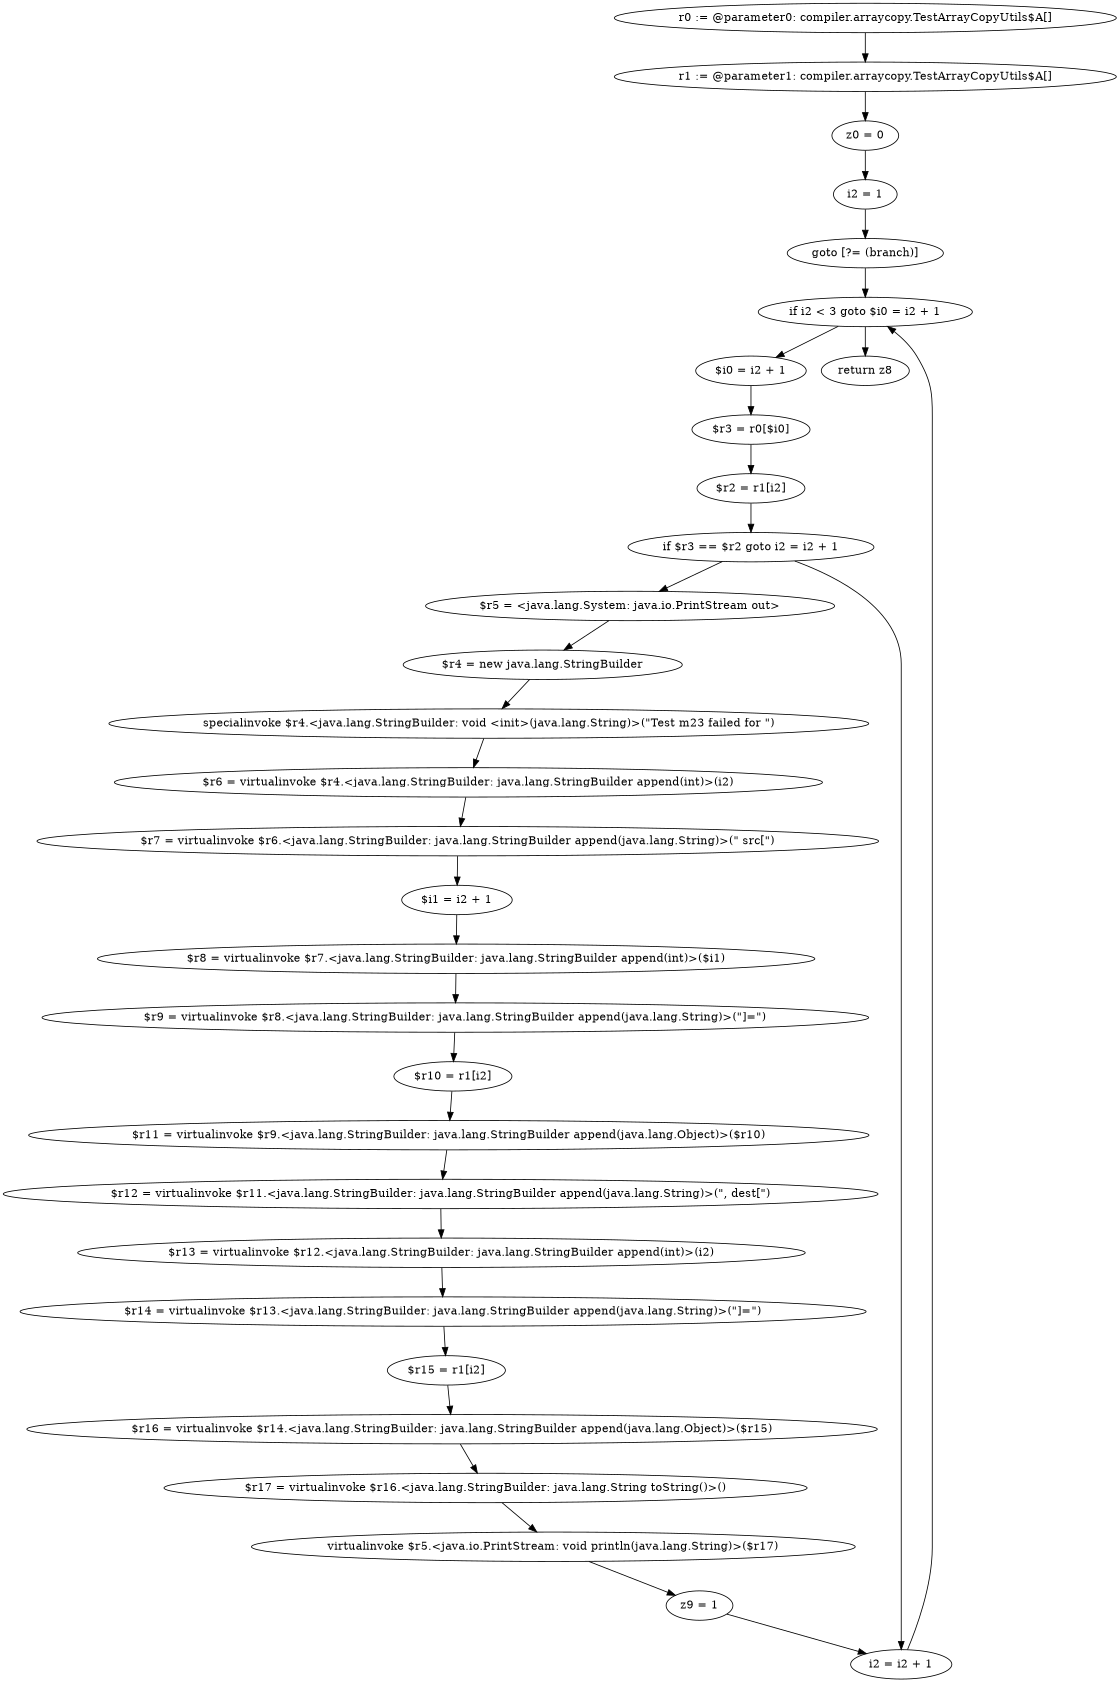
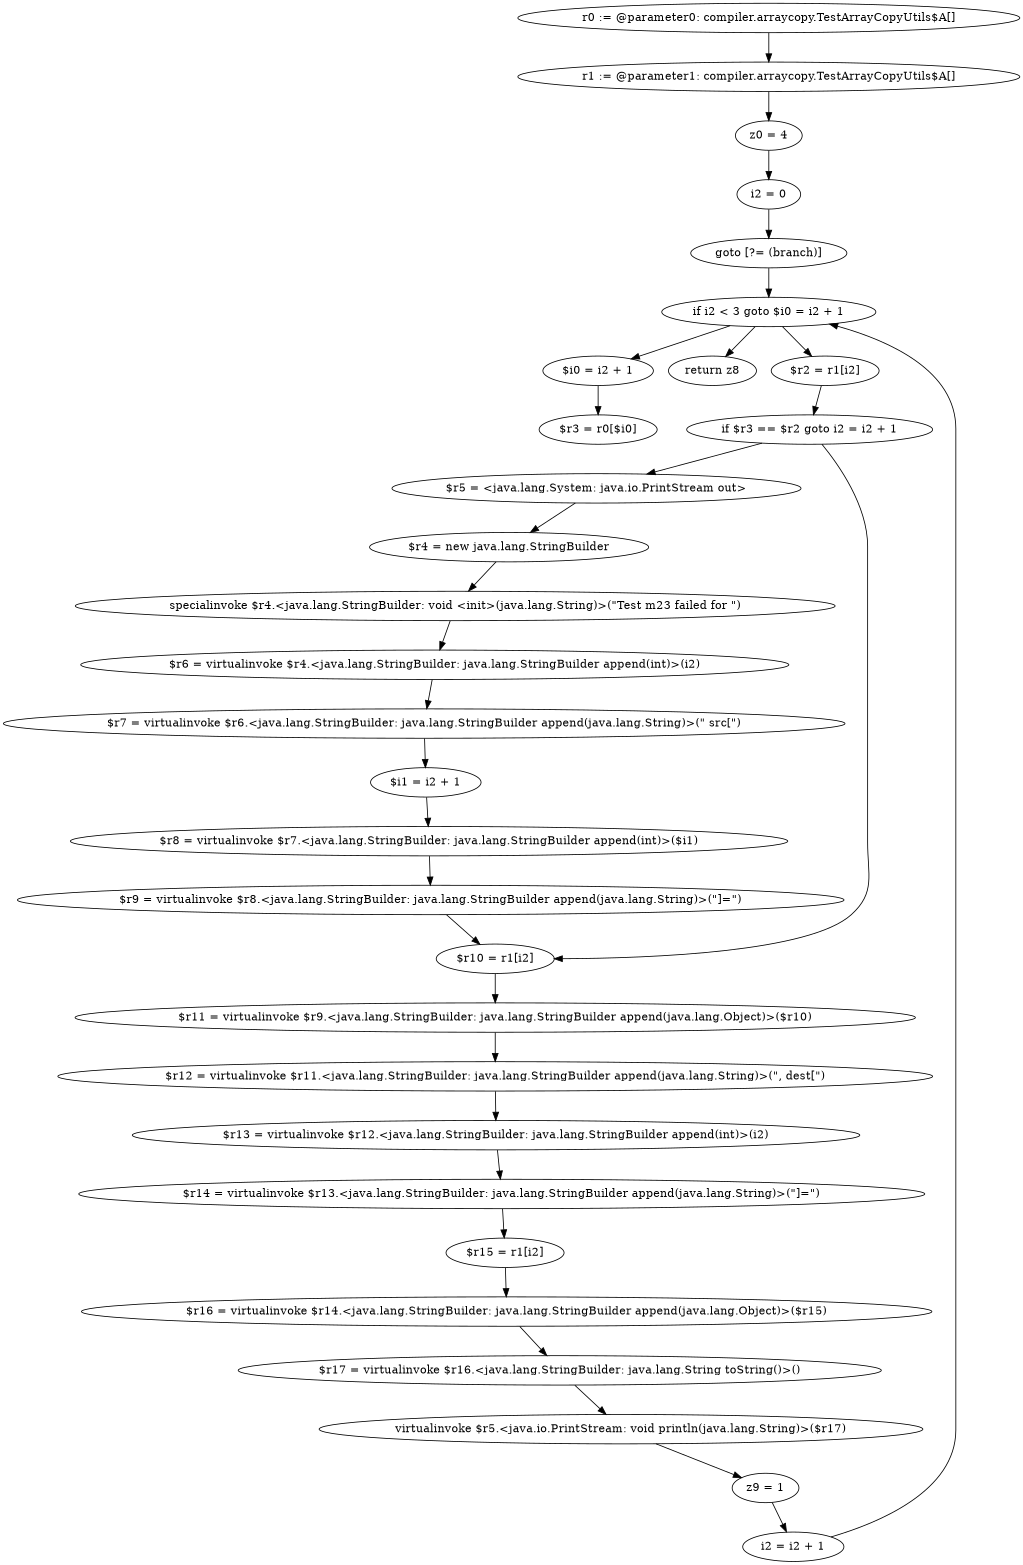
(865, 136) -> (769, 136)
(865, 194) -> (769, 194)
(751, 455) -> (794, 338)
(901, 1074) -> (868, 824)
